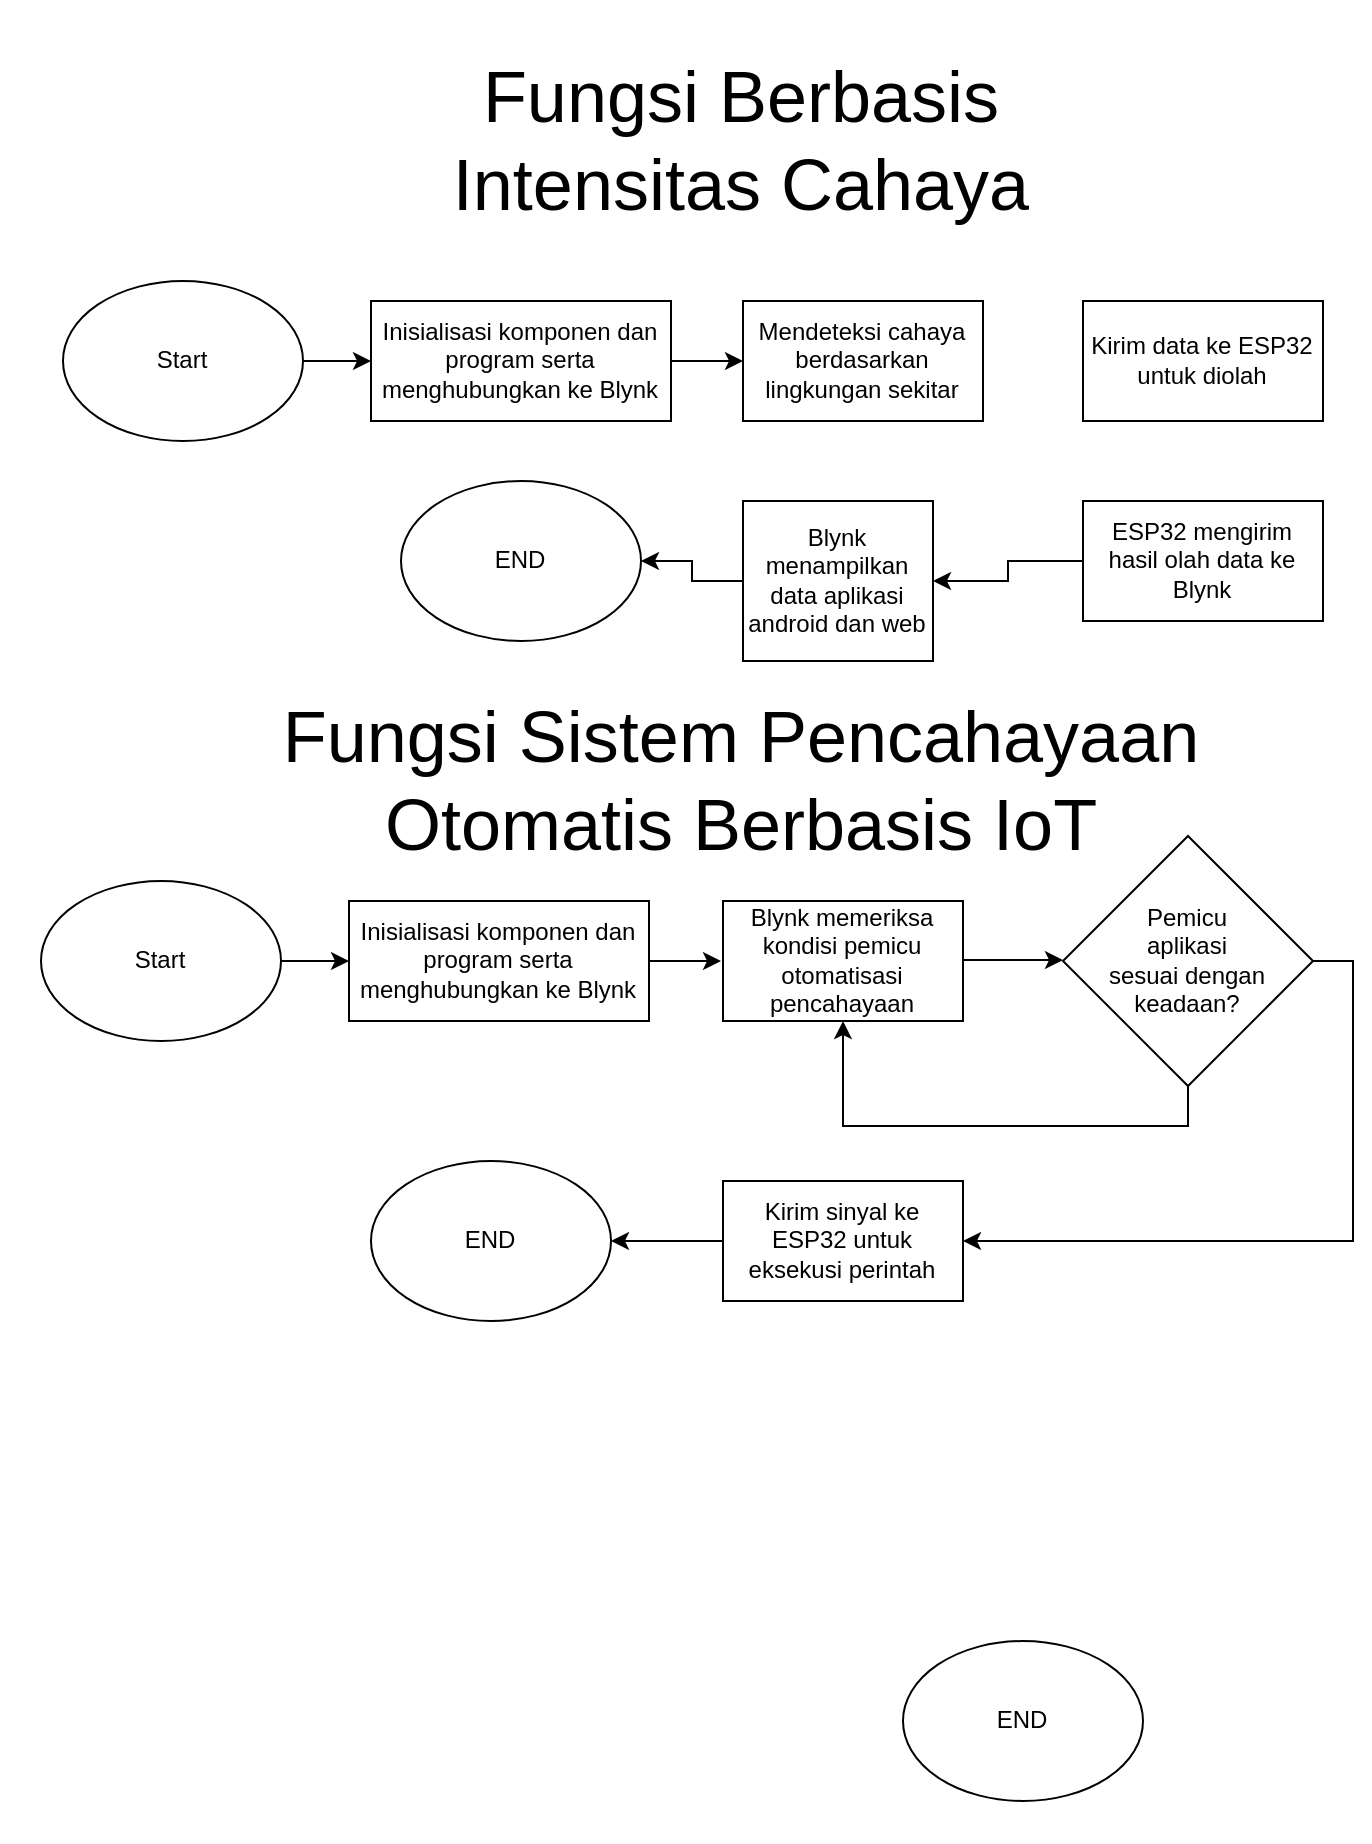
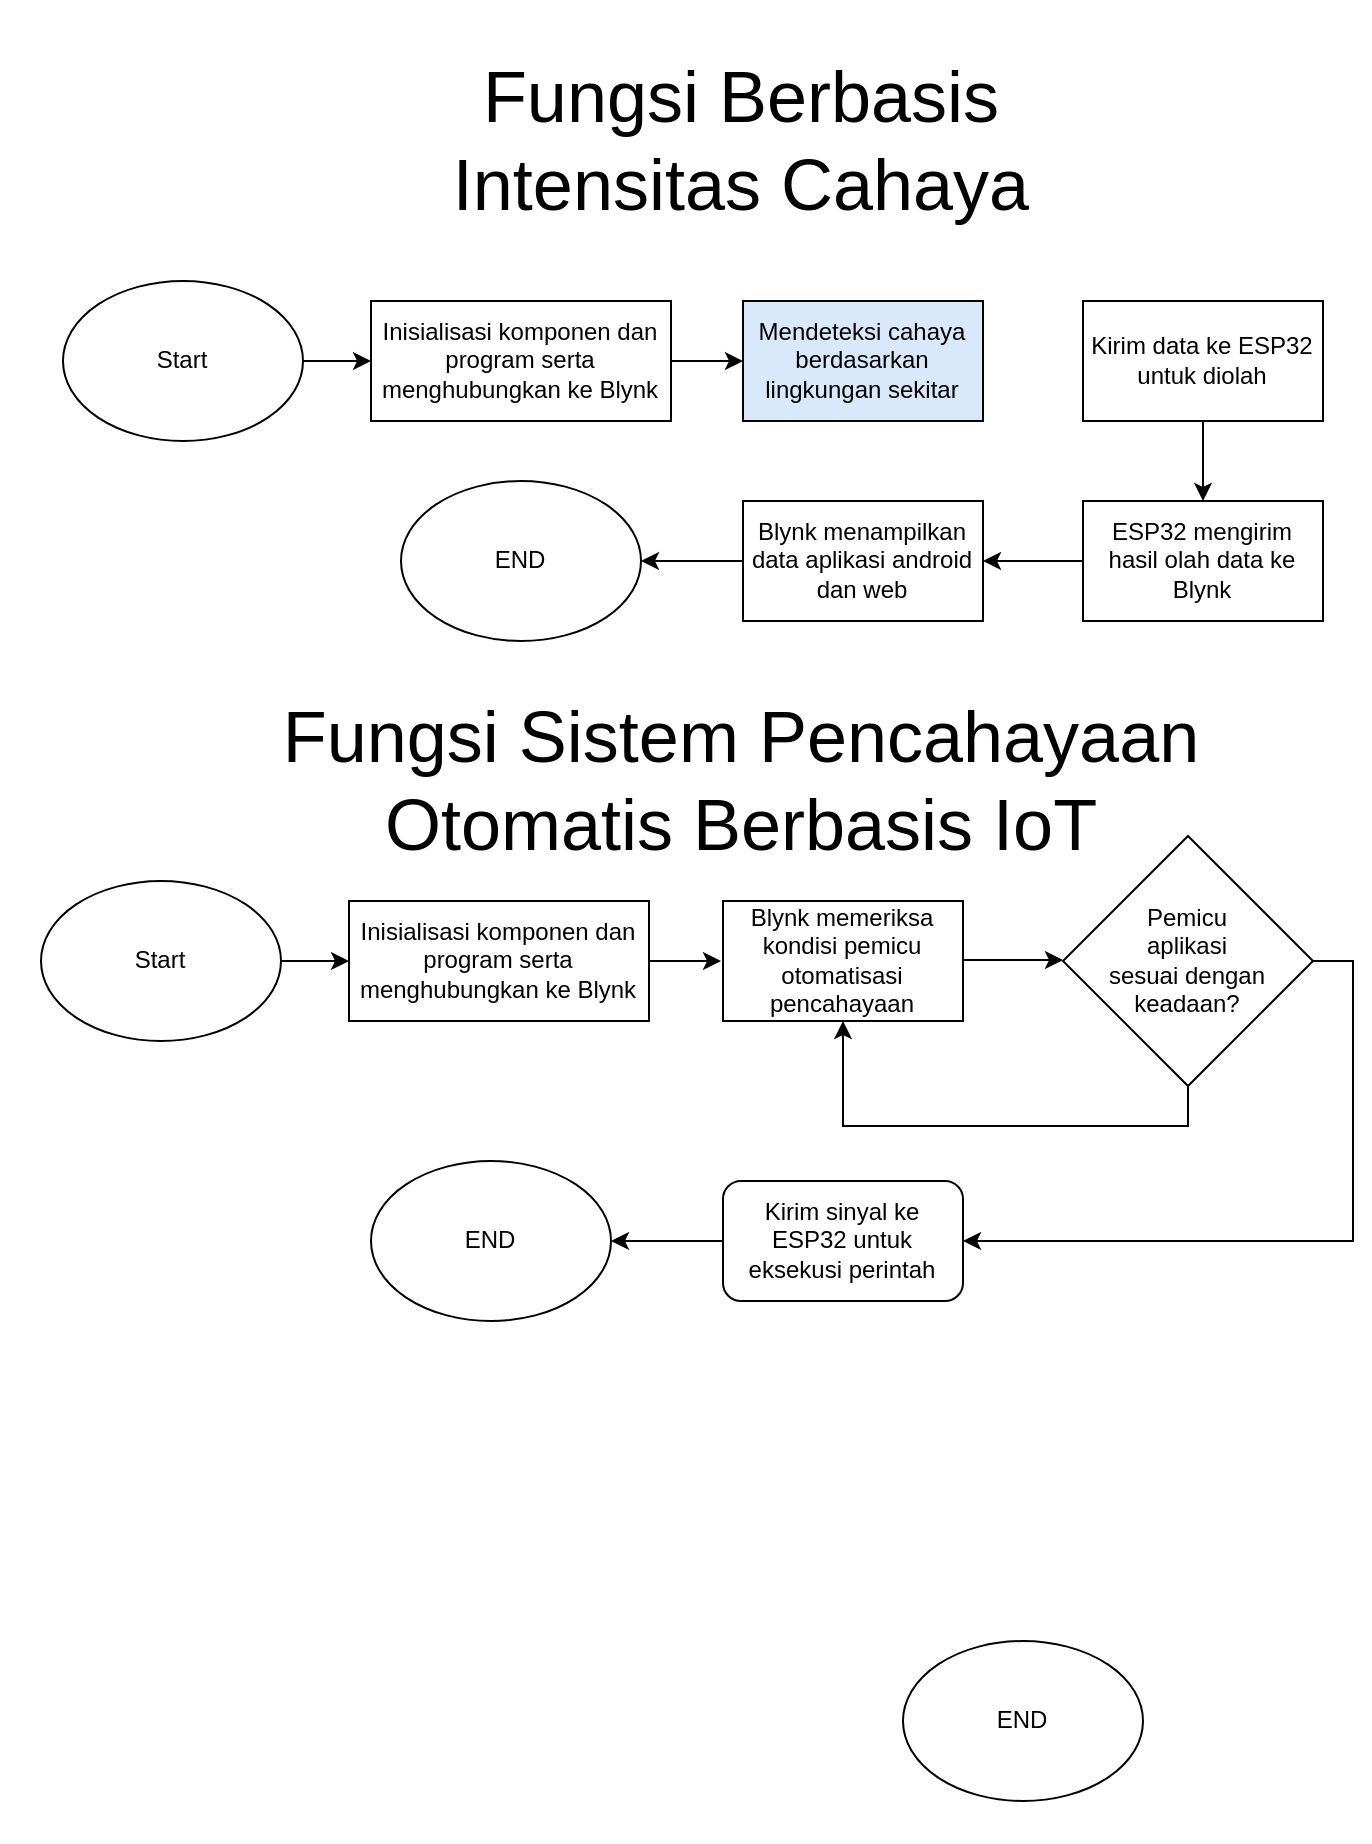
(863, 361) -> (863, 361)
none -> (1203, 454)
(838, 581) -> (863, 561)
(843, 1241) -> (843, 1241)
